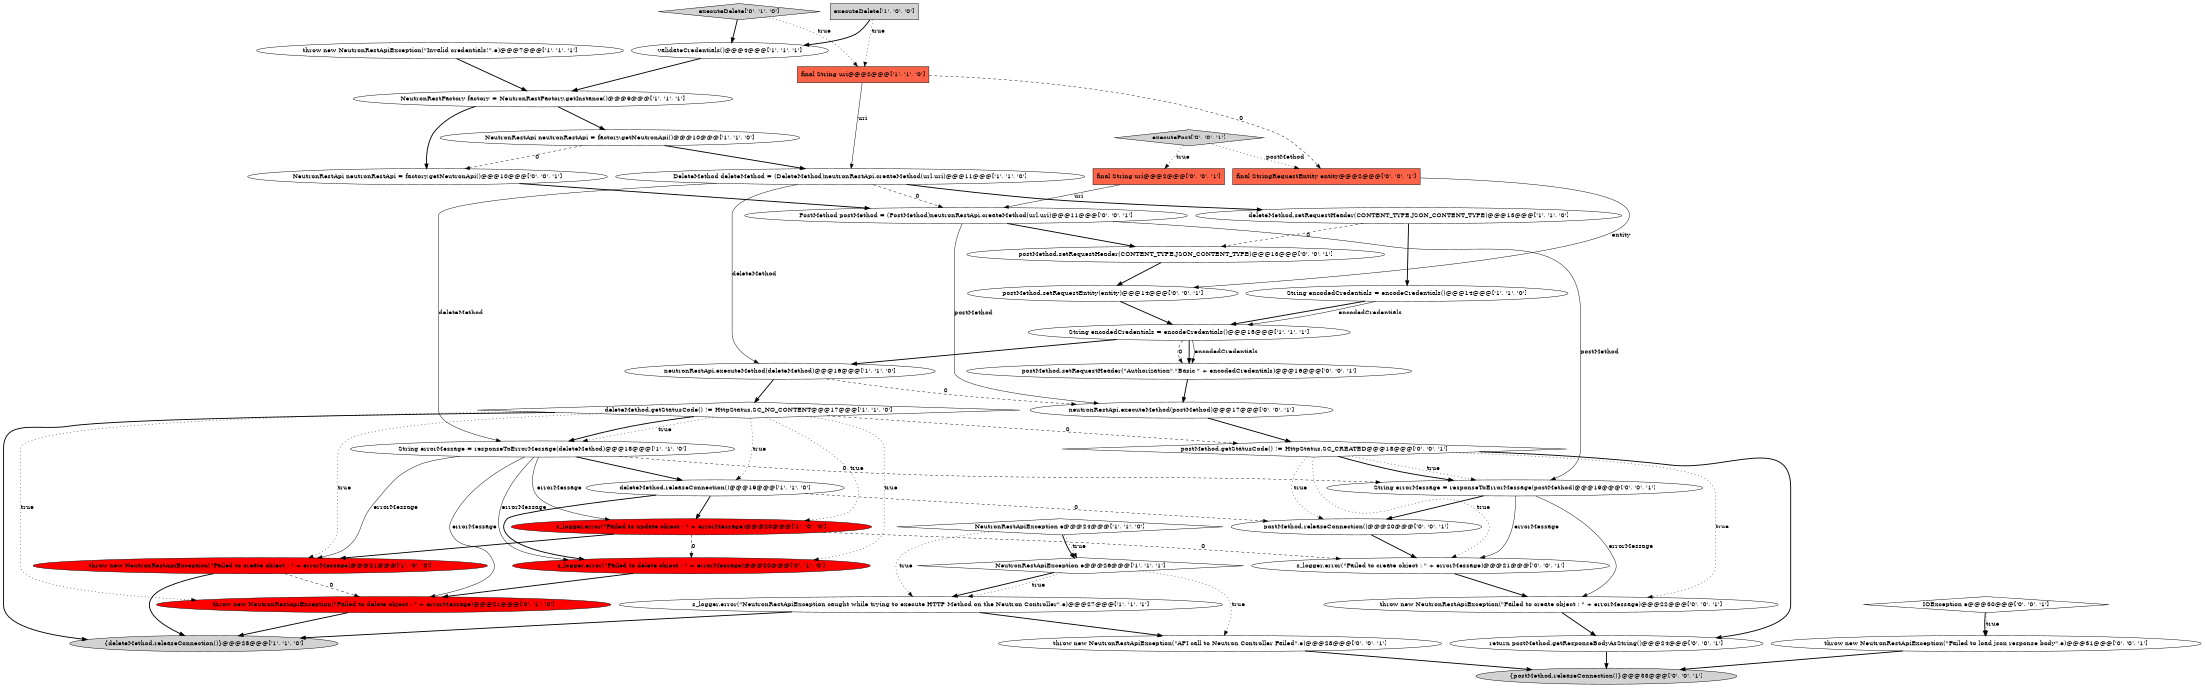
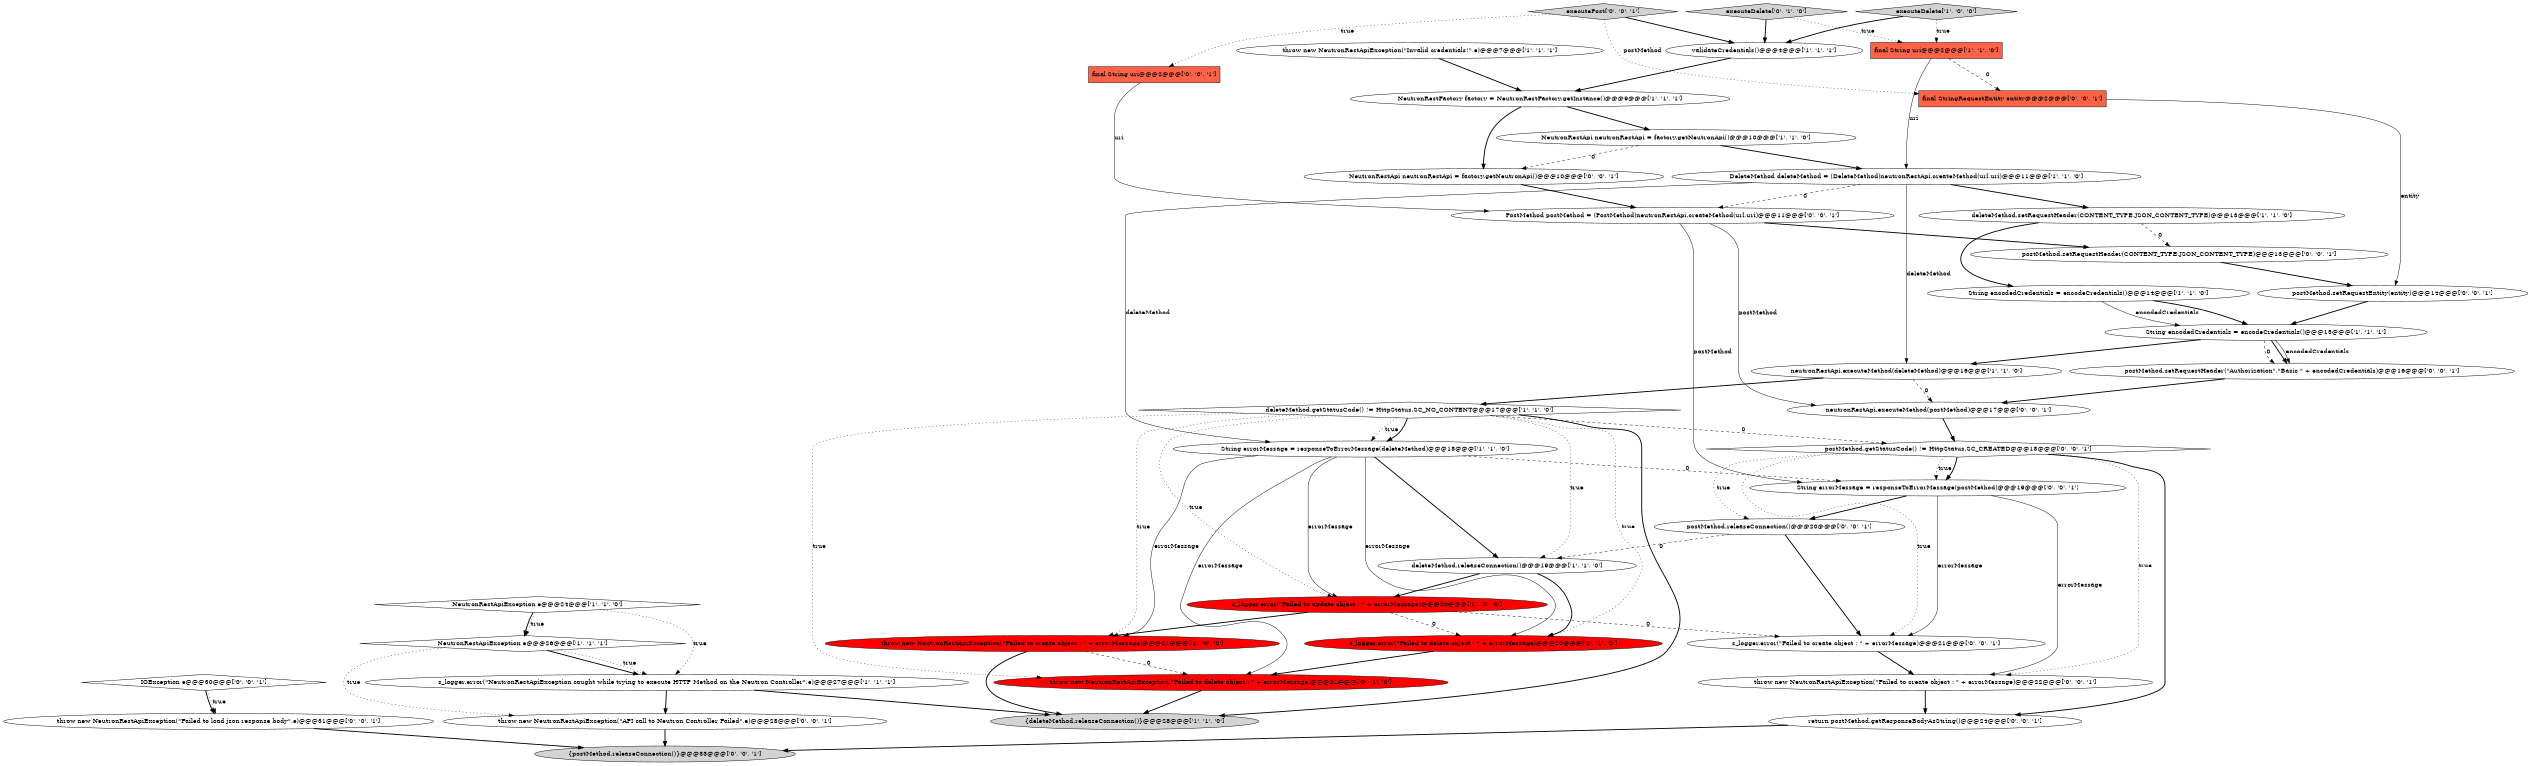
(874, 12) -> (1936, 12)
none -> (1677, 30)
(1034, 507) -> (1646, 546)
